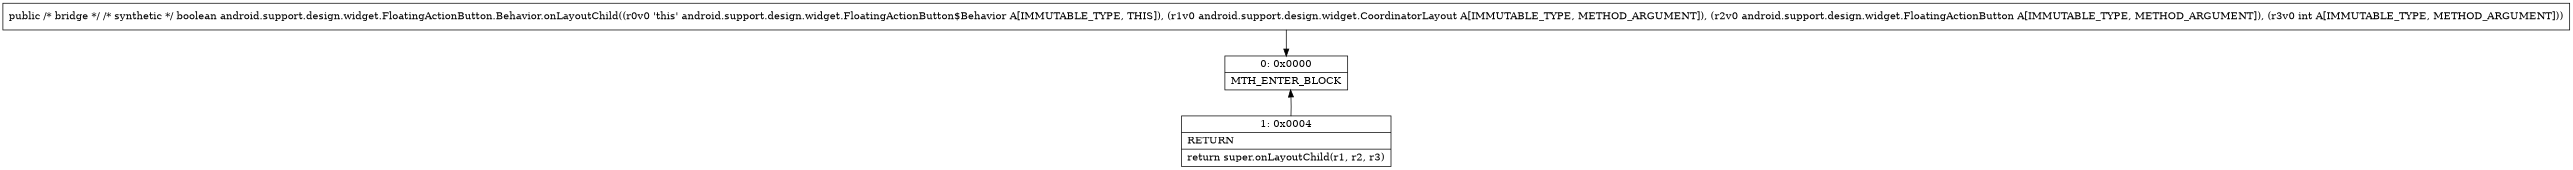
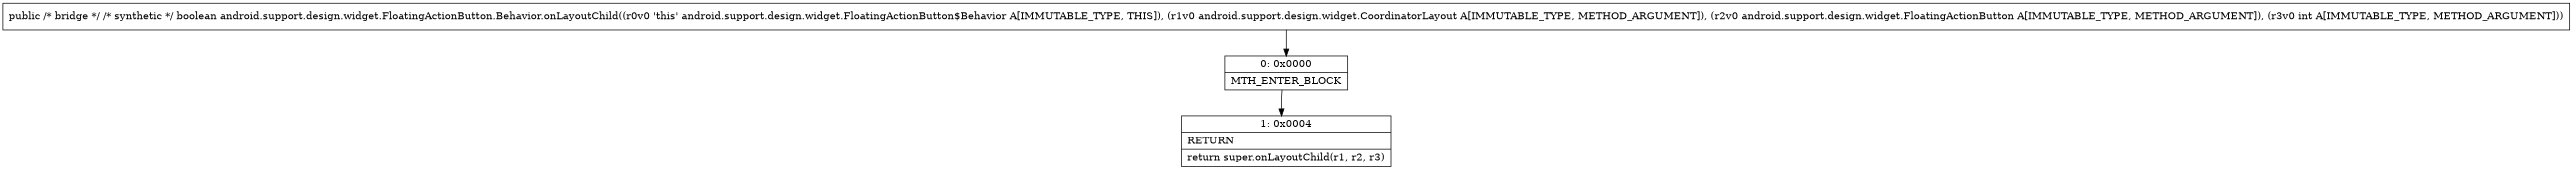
(1291, 107) -> (1282, 99)
